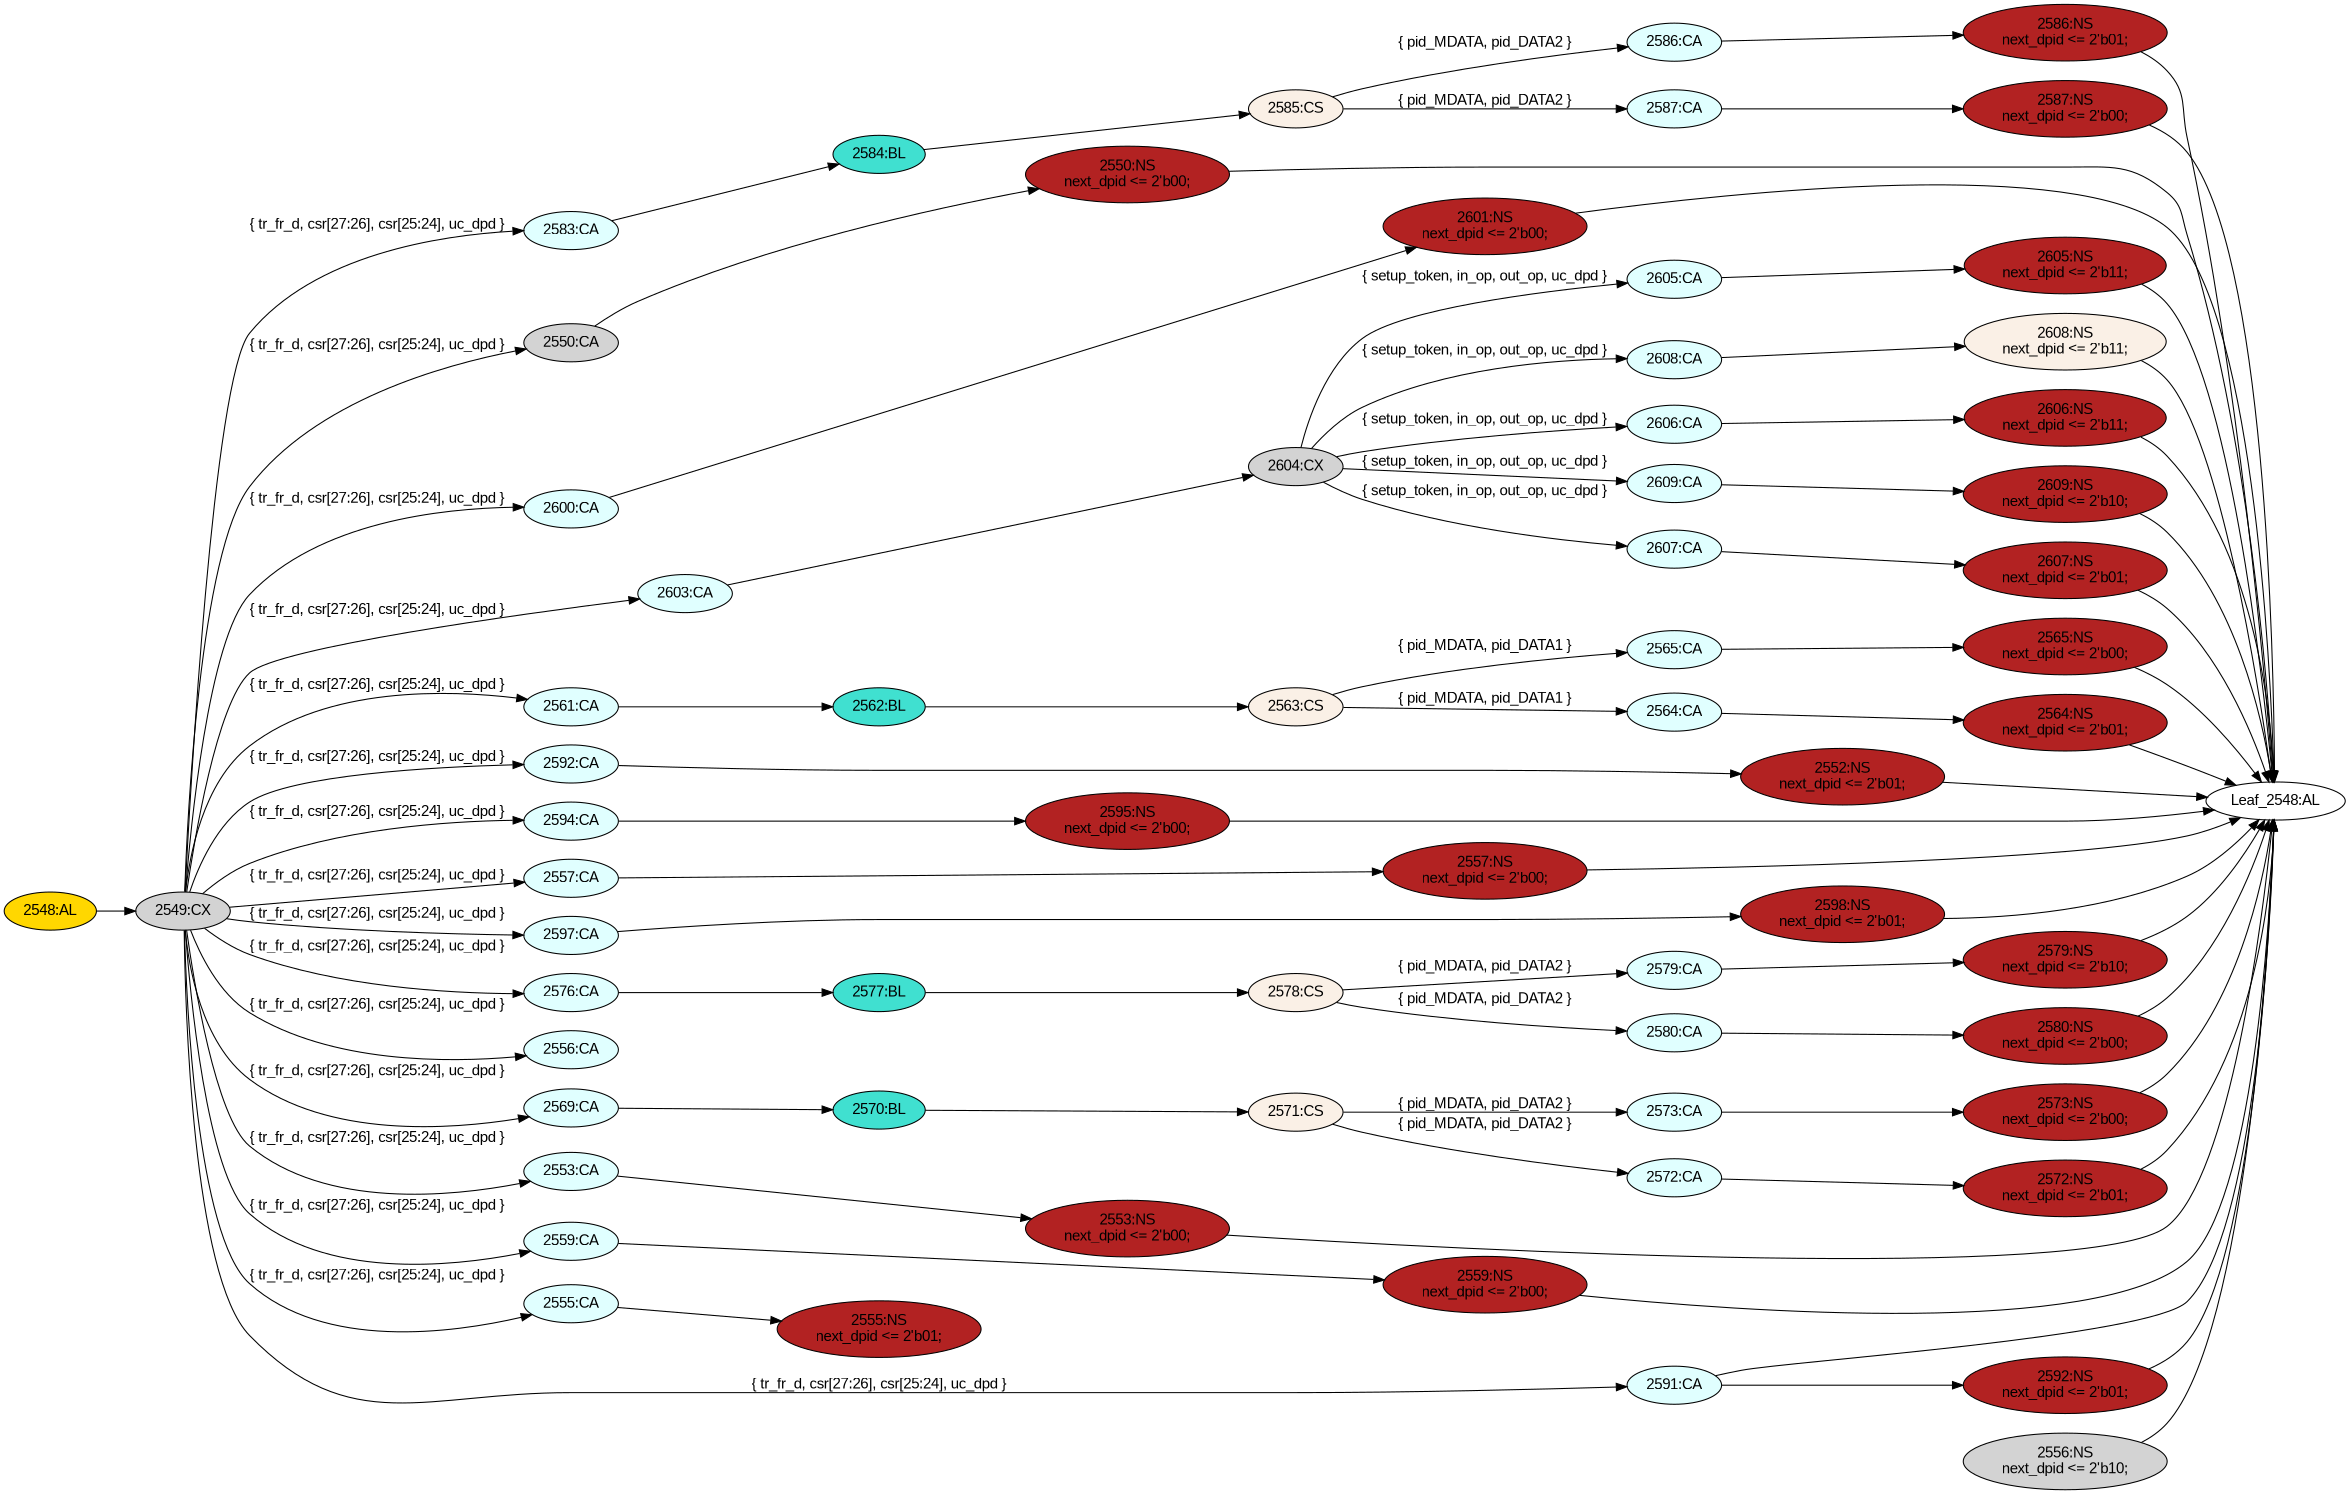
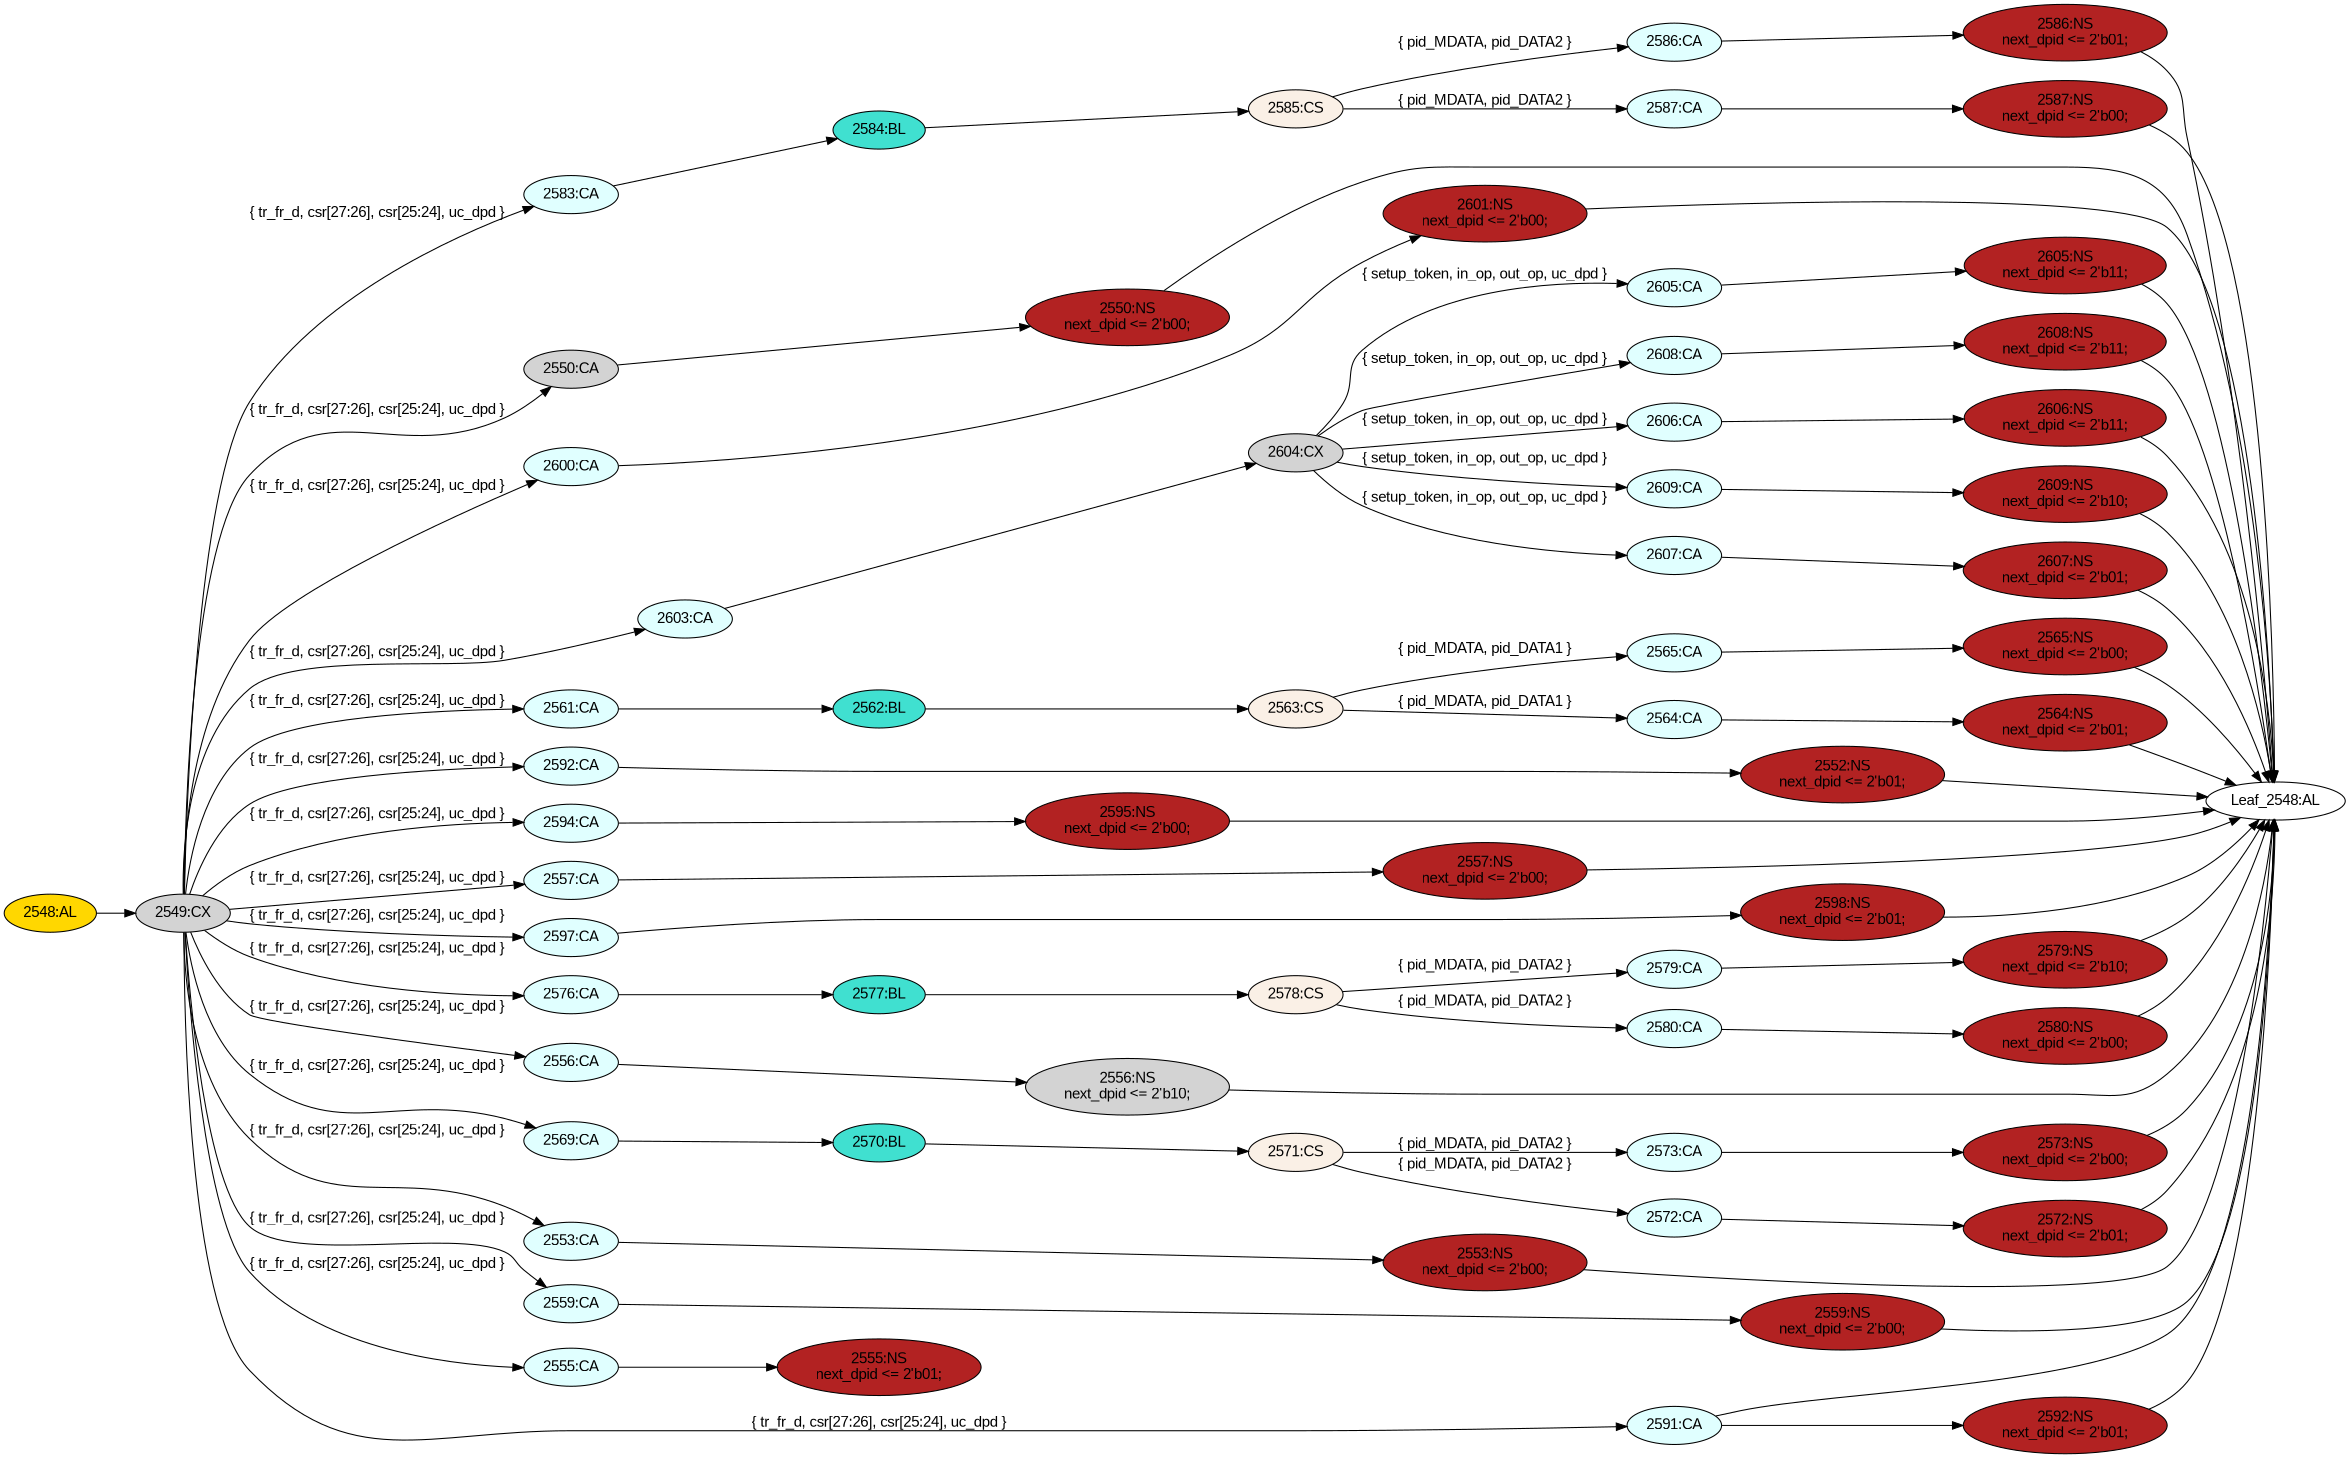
(2065, 342) -> (2065, 342)
none -> (817, 1073)
